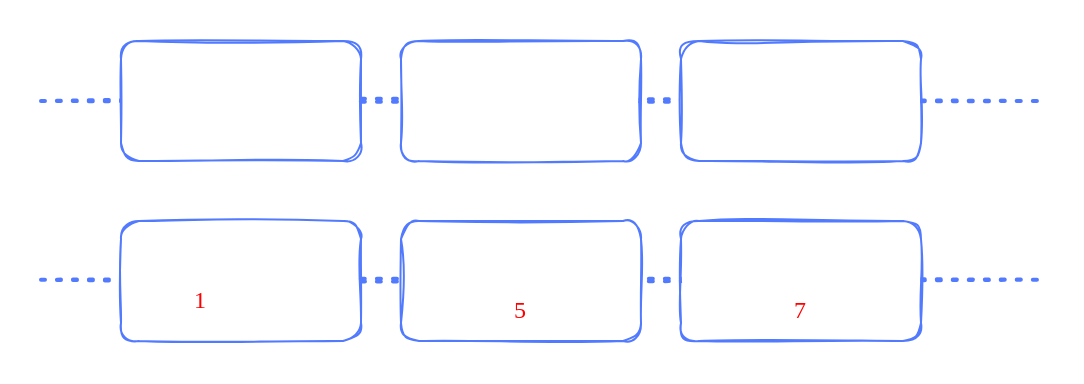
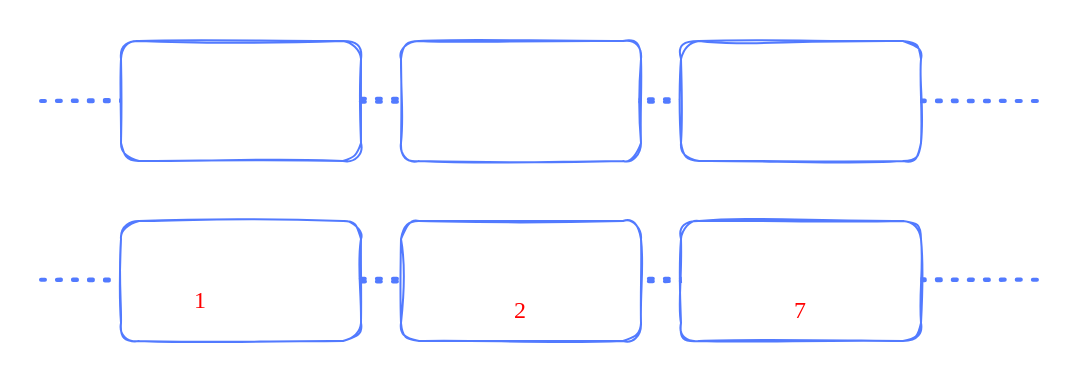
(521, 311) -> (521, 311)
